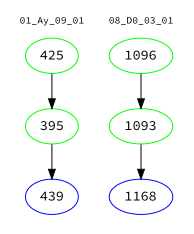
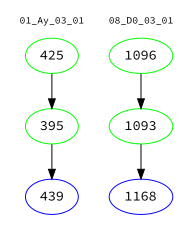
(52, 21) -> (52, 21)
